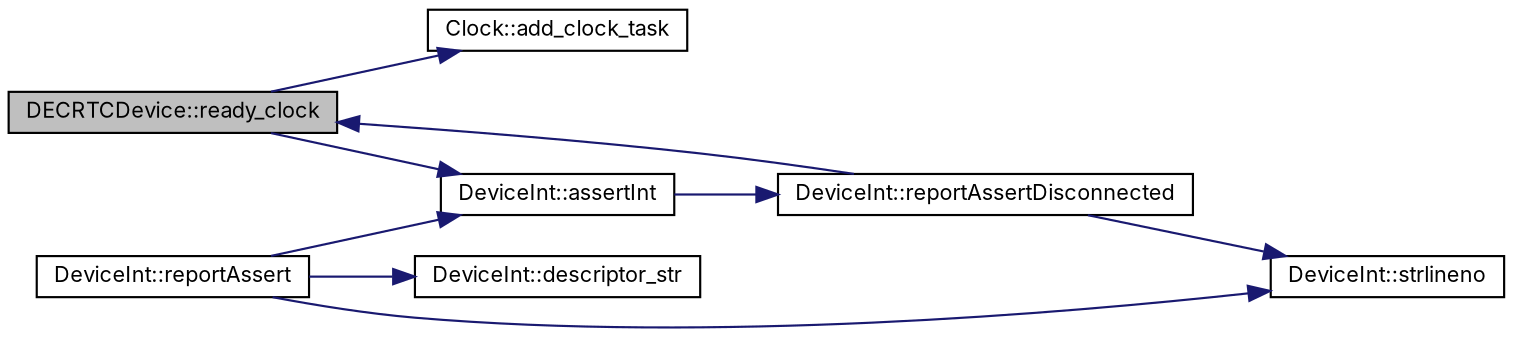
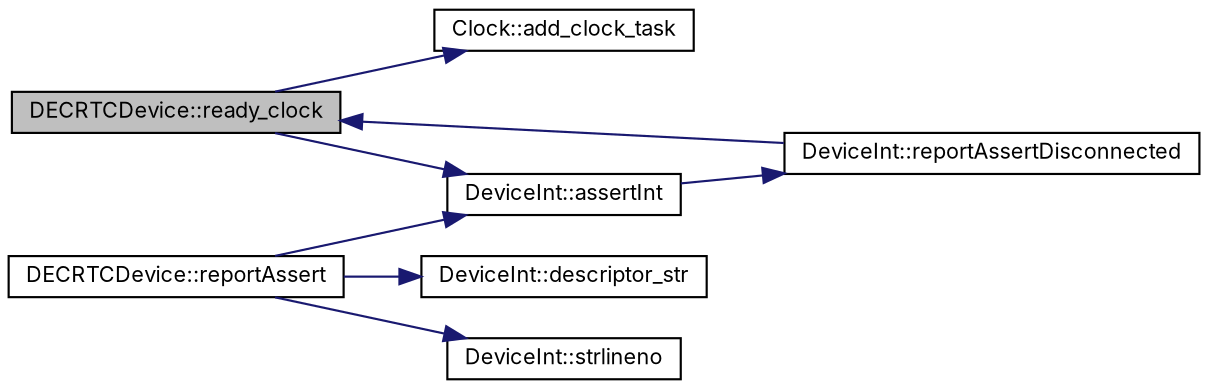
(1176, 233) -> none
(173, 277) -> (176, 277)
